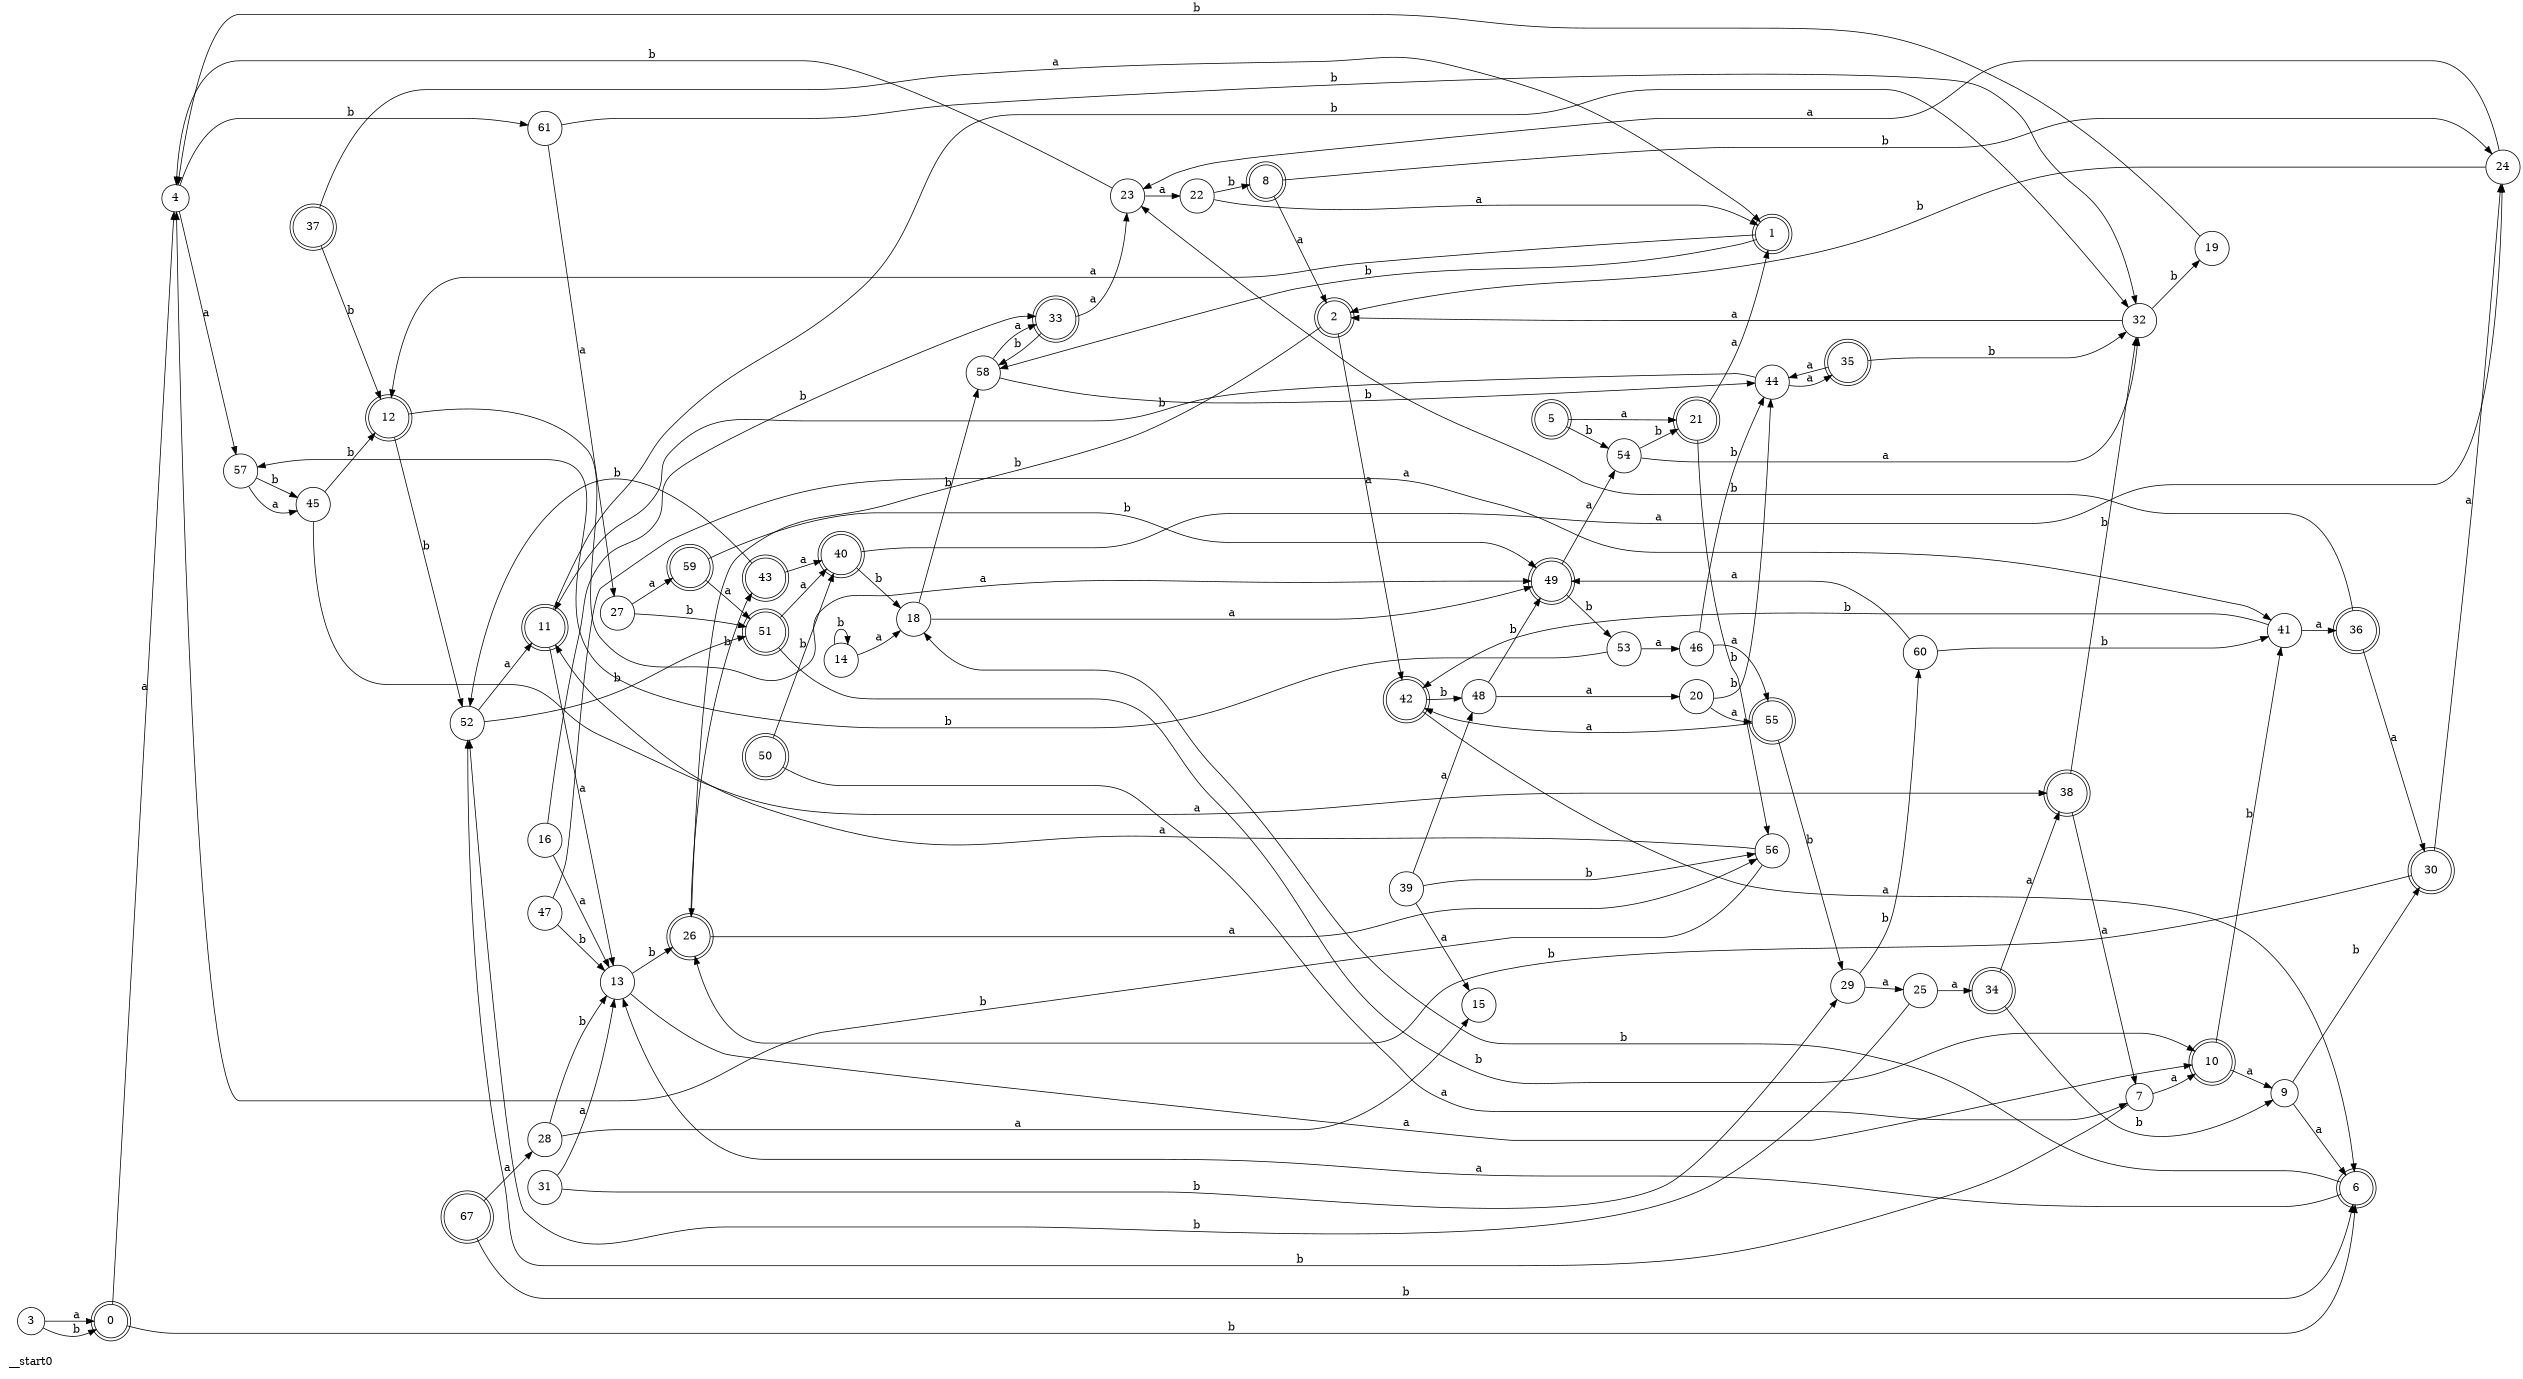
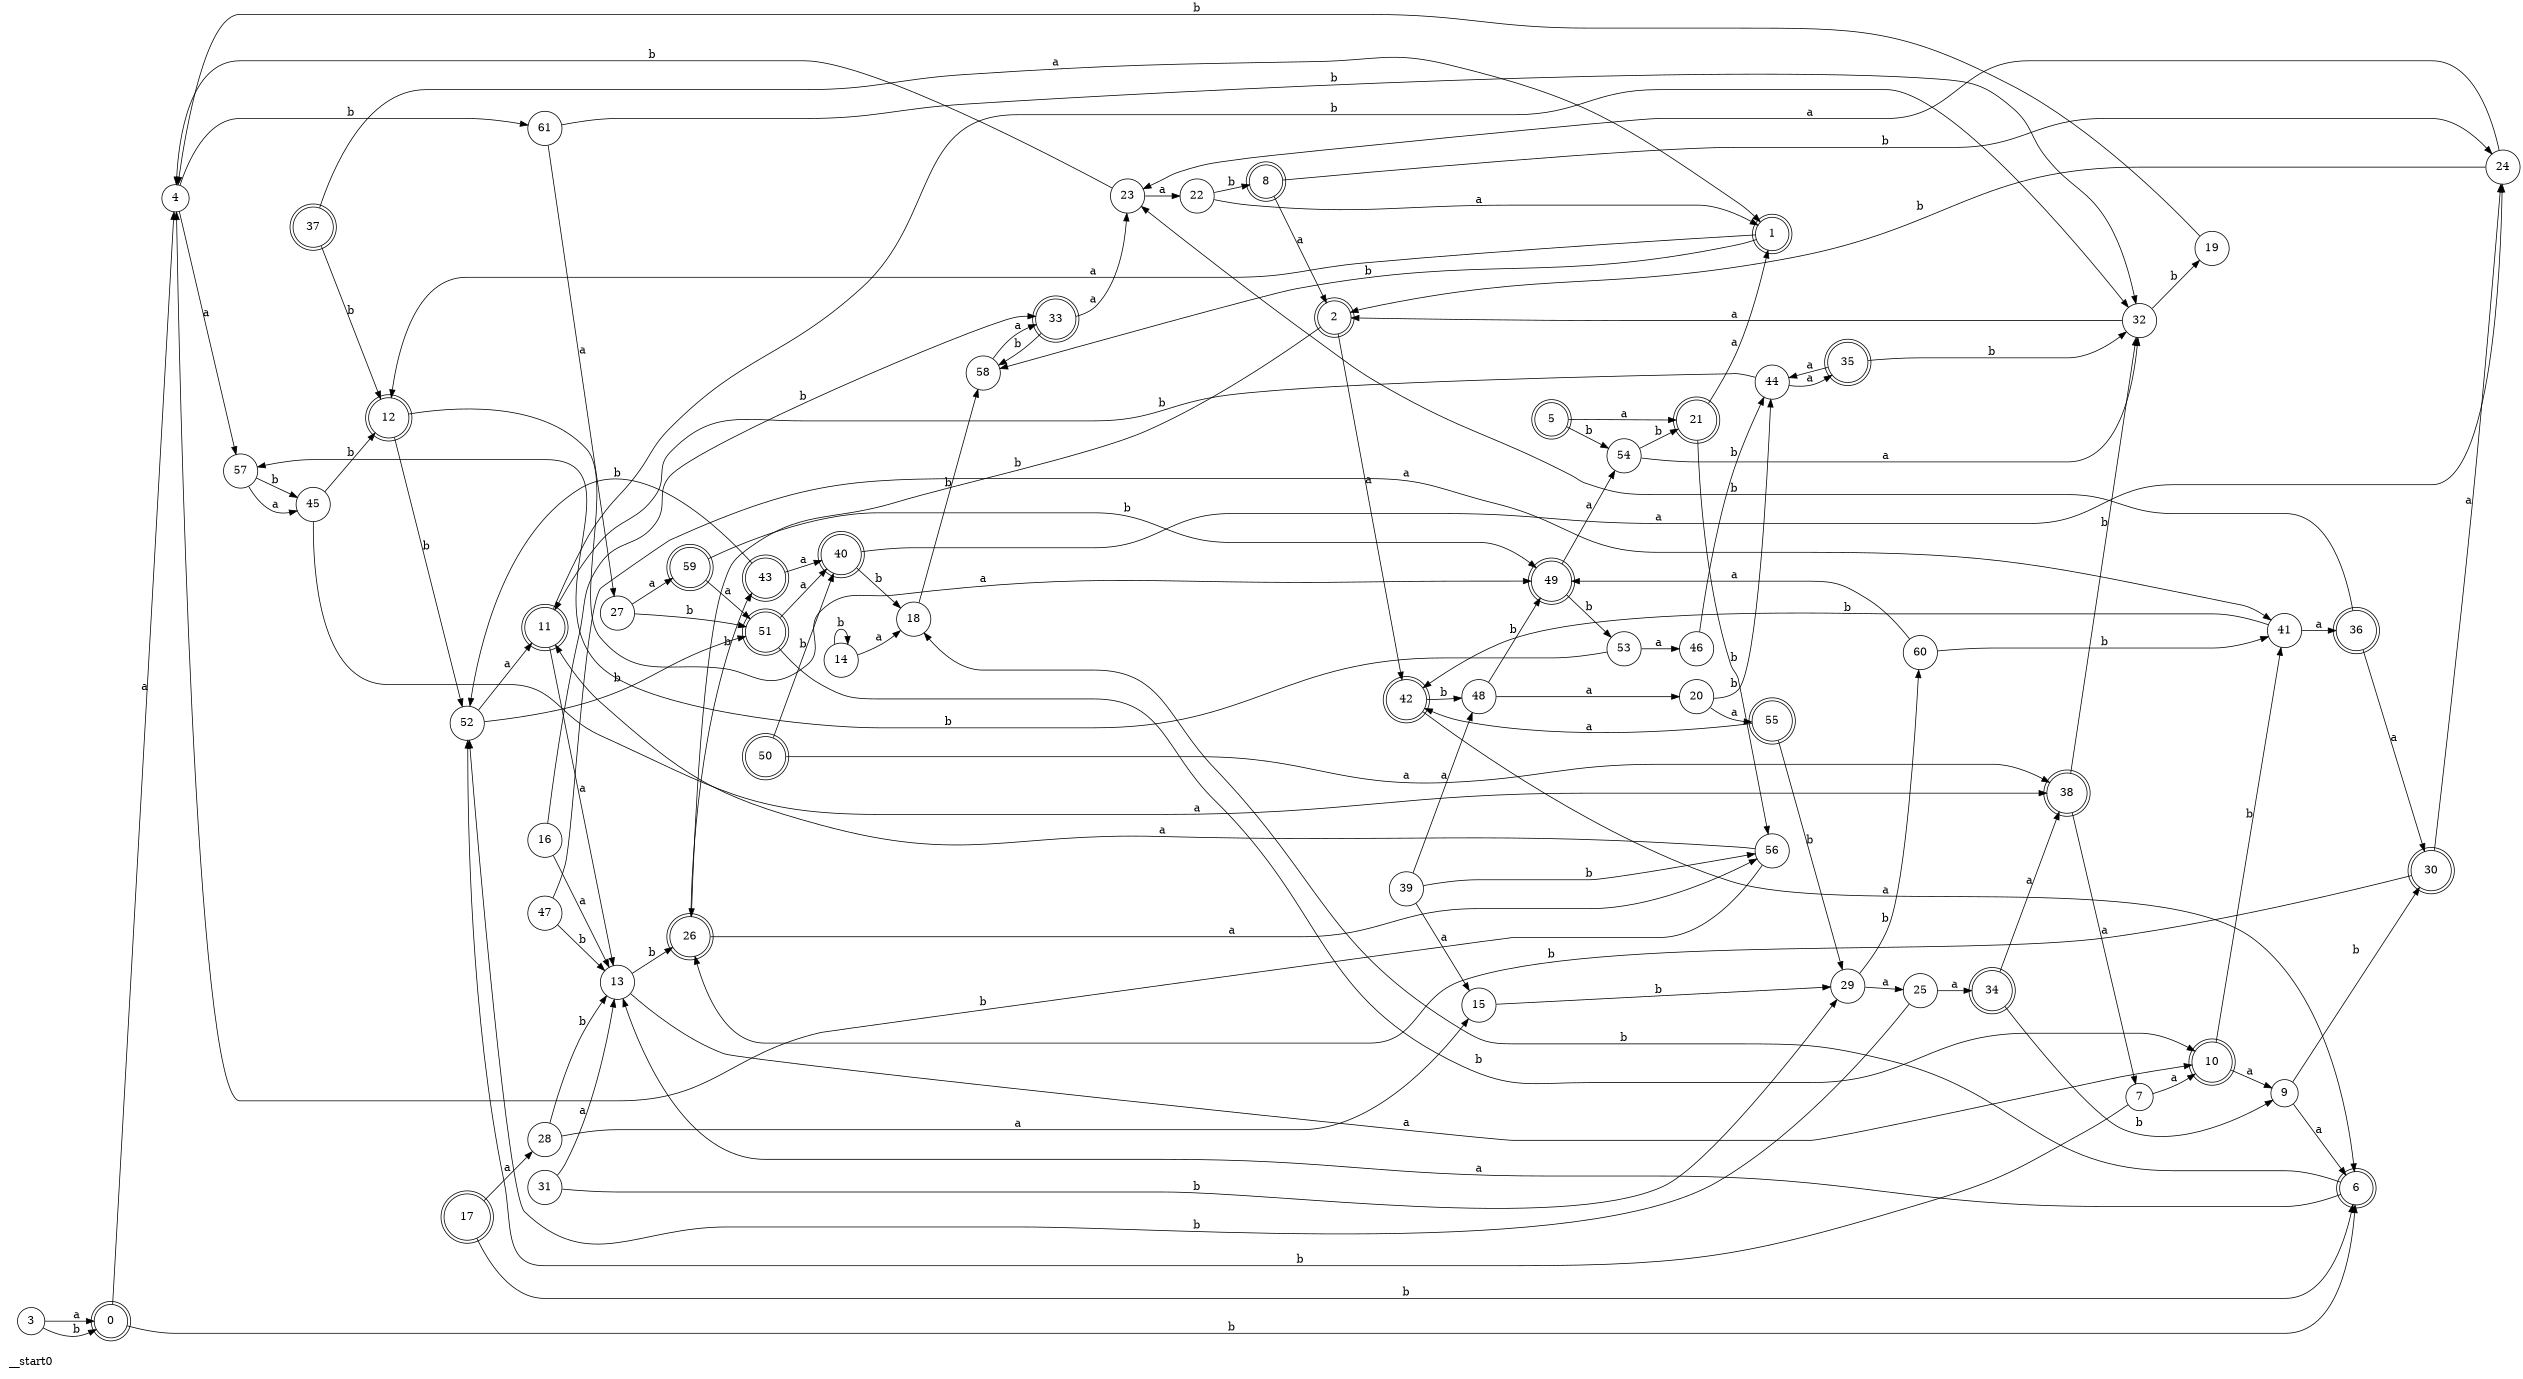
(1373, 400) -> none
(1229, 619) -> none
(1744, 654) -> none
none -> (1660, 996)
(1399, 1067) -> (1415, 783)
(467, 1217) -> (467, 1217)
